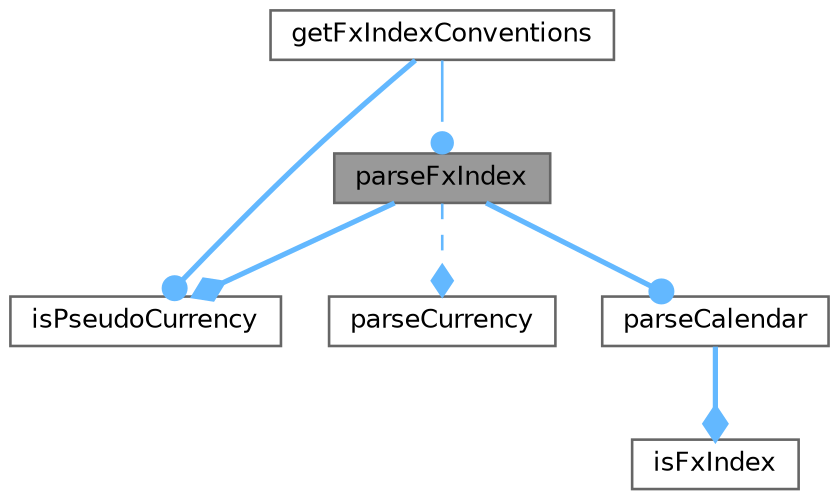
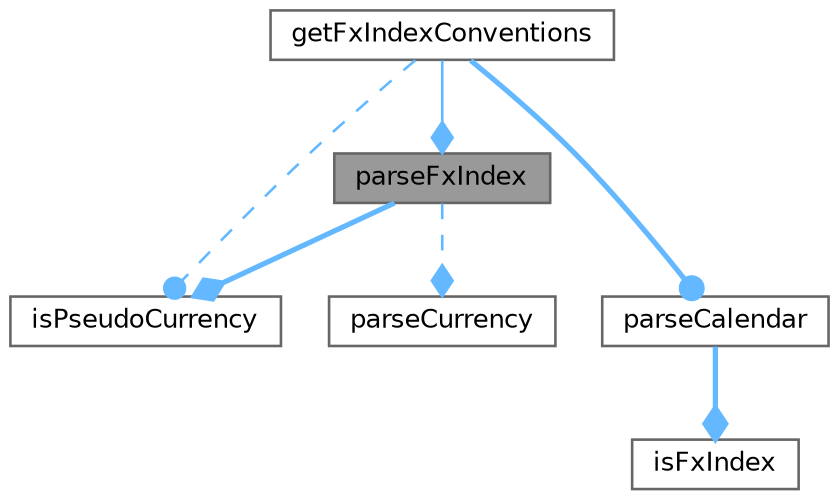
(442, 91) -> (442, 91)
(295, 167) -> (295, 167)
(569, 245) -> (585, 164)
